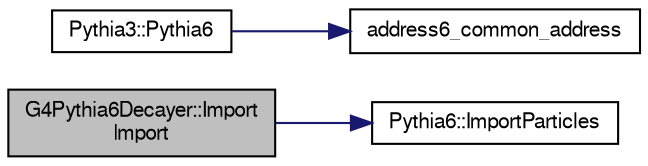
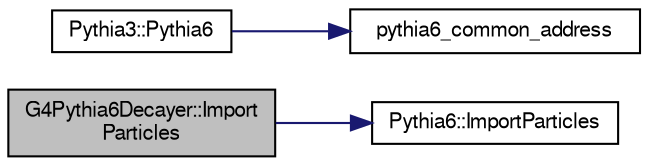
(495, 31) -> (495, 31)
(142, 123) -> (142, 123)
